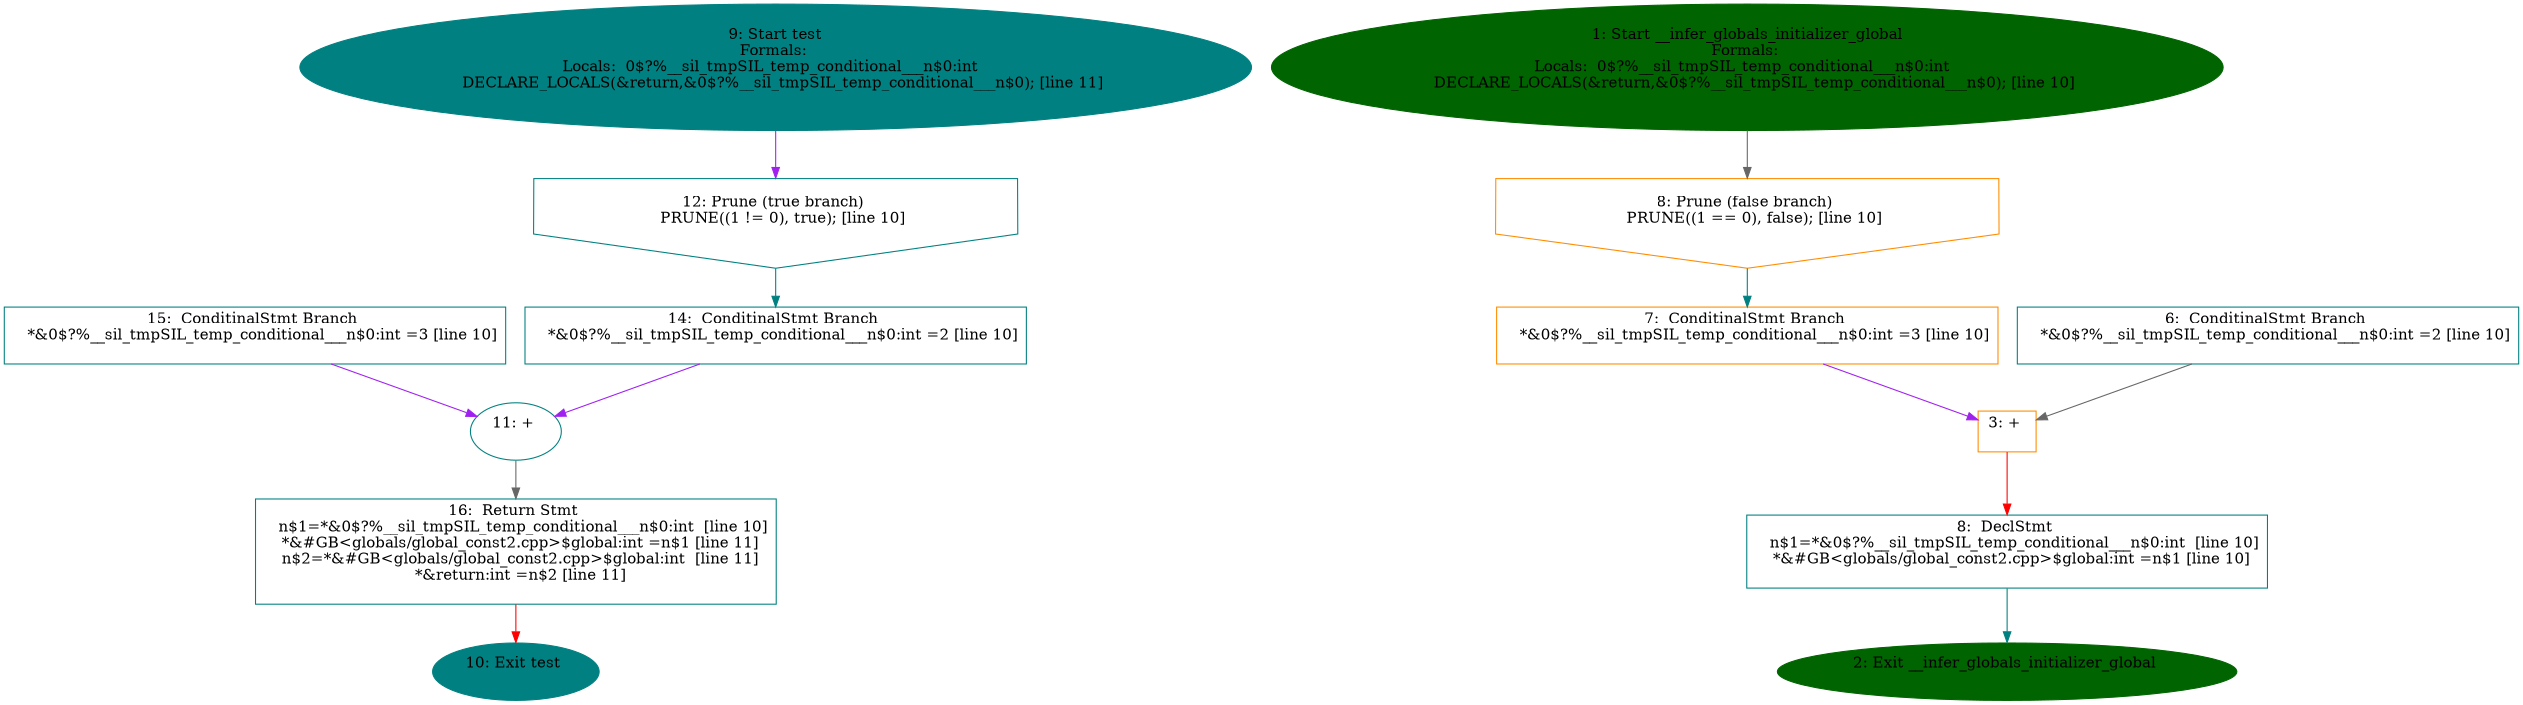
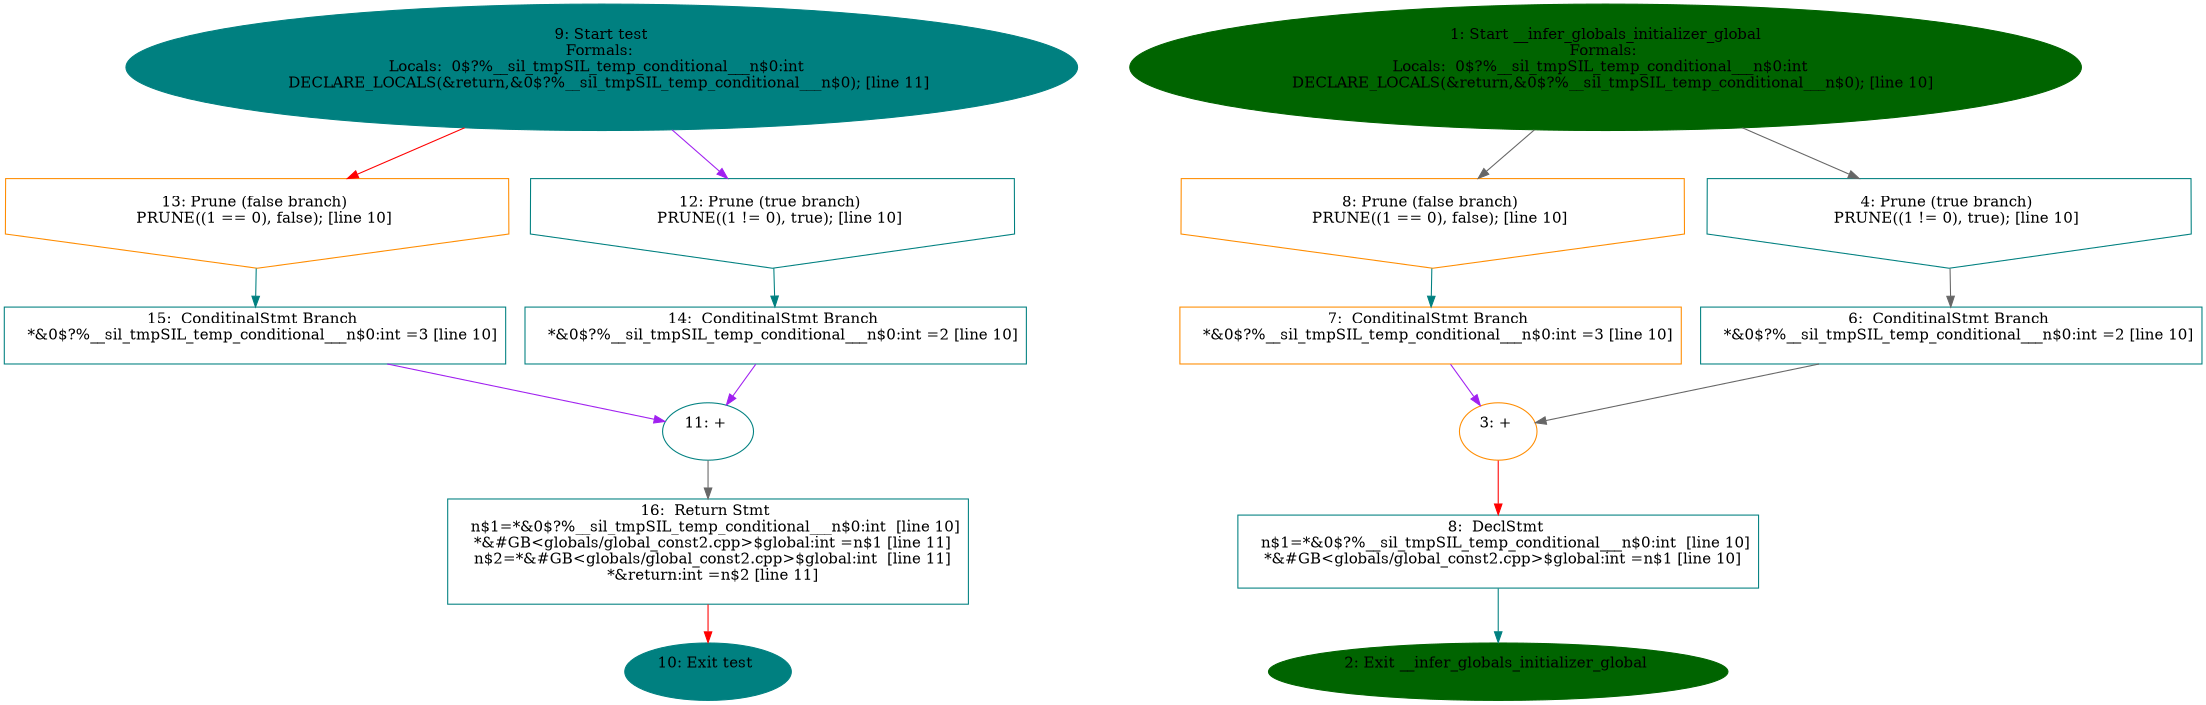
none -> (257, 219)
none -> (1949, 219)
(2007, 431) -> (1498, 431)
